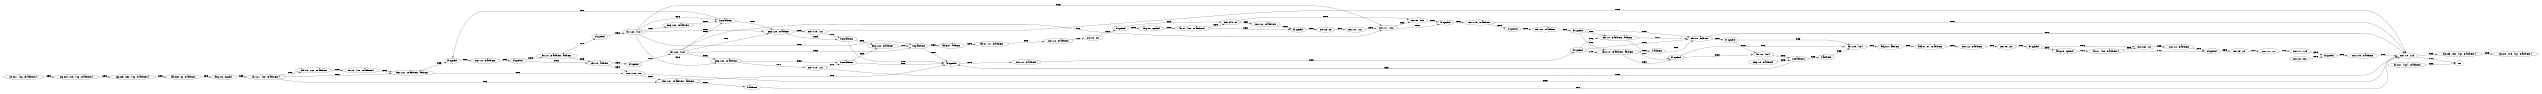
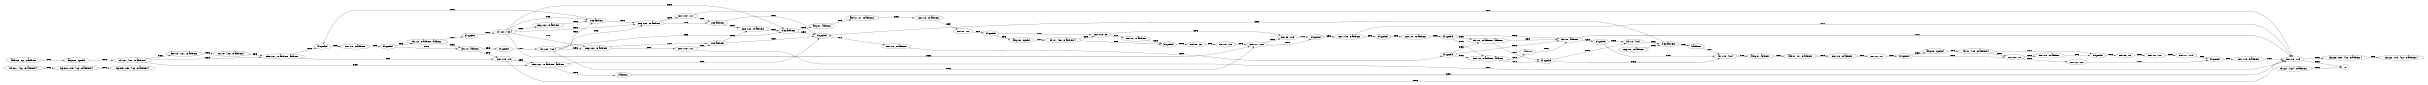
none -> (2044, 61)
(160, 77) -> none
